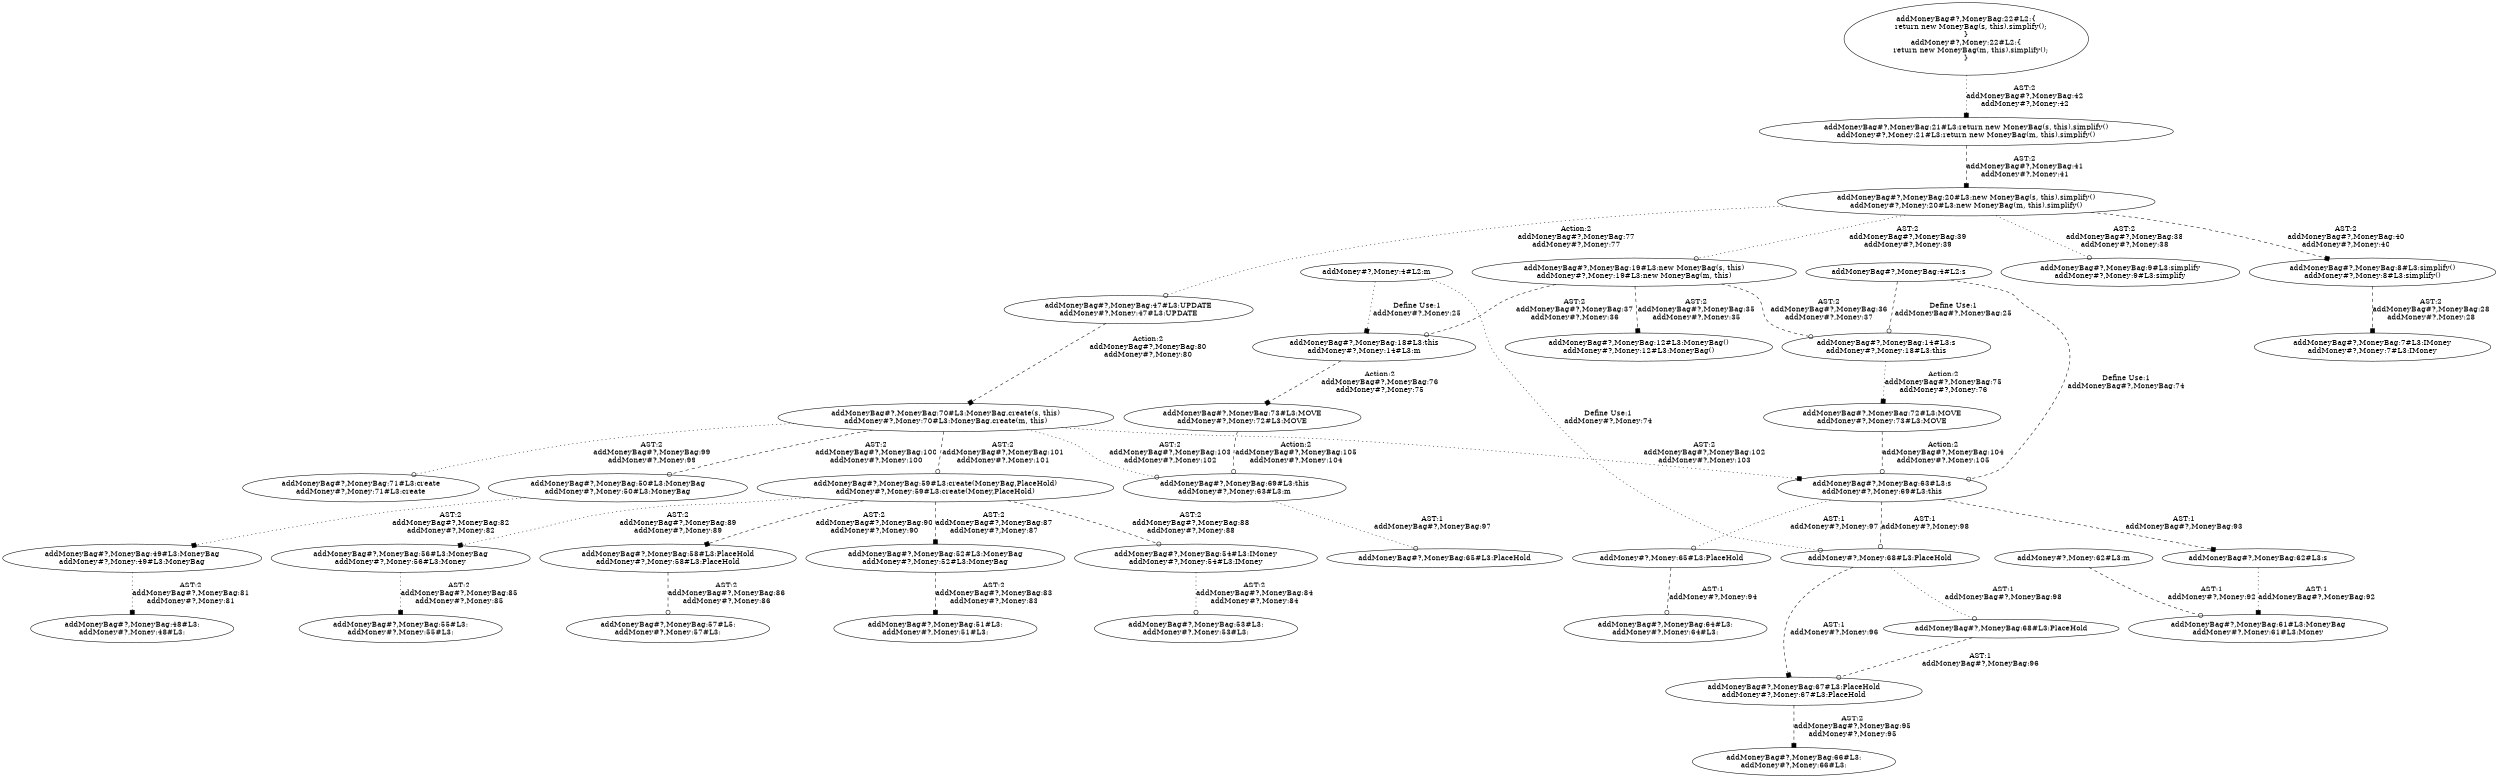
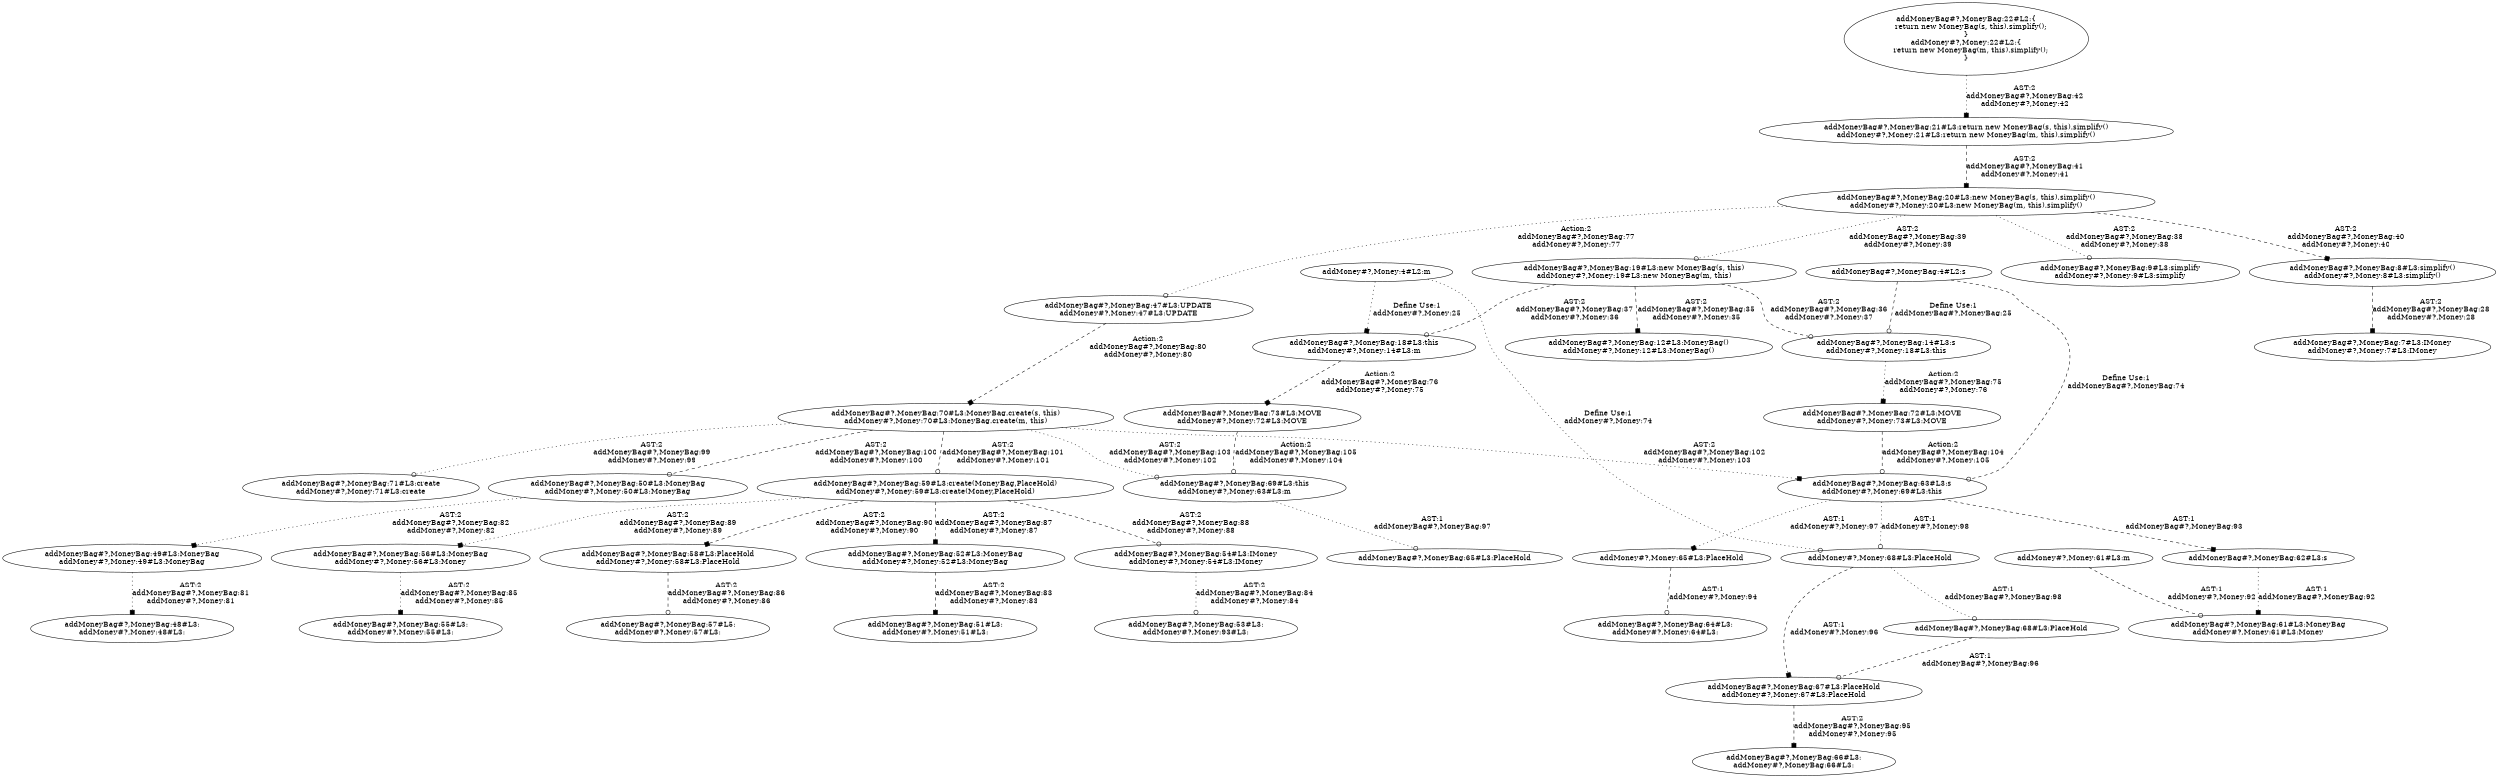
(1763, 521) -> (1763, 521)
(1881, 523) -> (1881, 523)
(2074, 558) -> (2074, 558)
(1196, 629) -> (1196, 629)
(1794, 762) -> (1794, 762)
